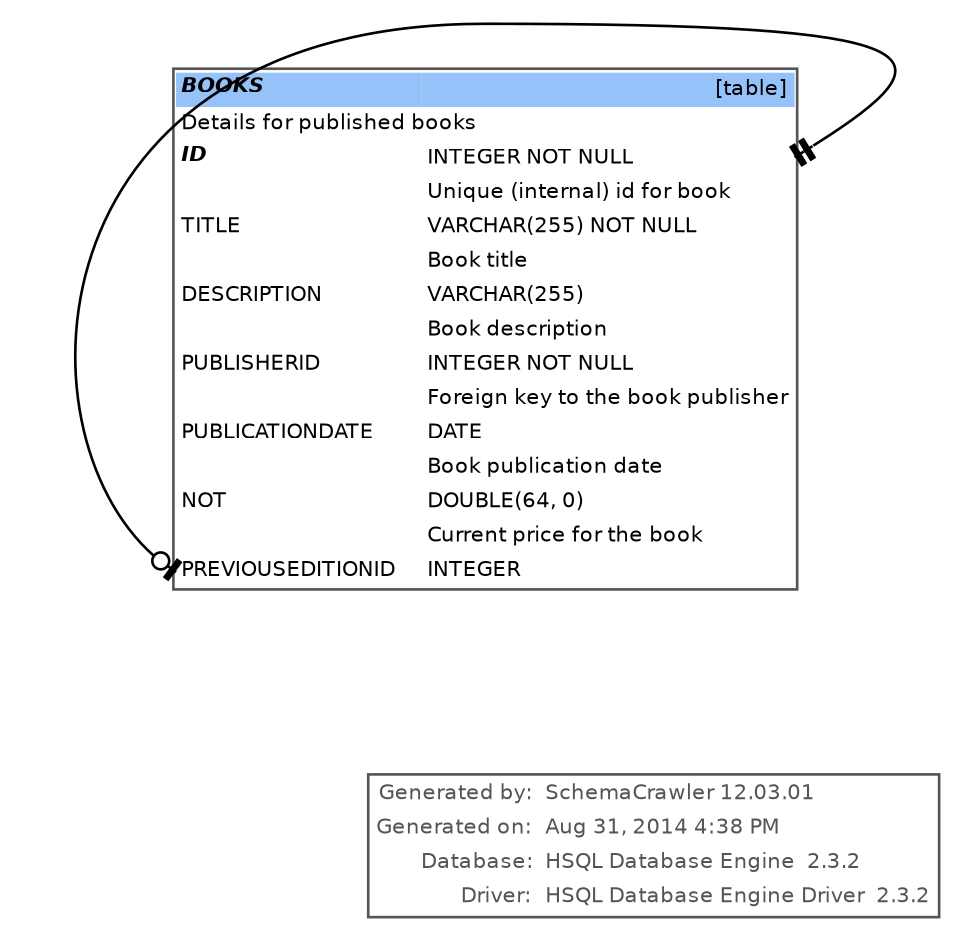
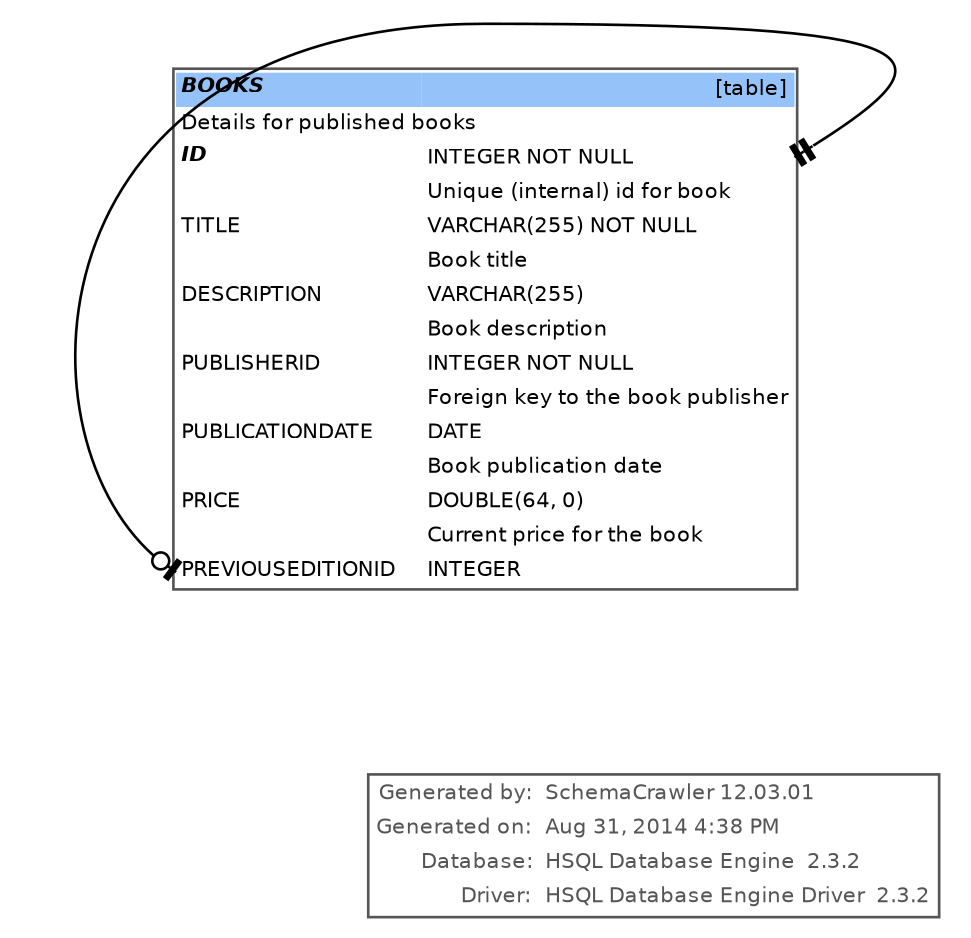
(205, 501) -> (212, 501)
